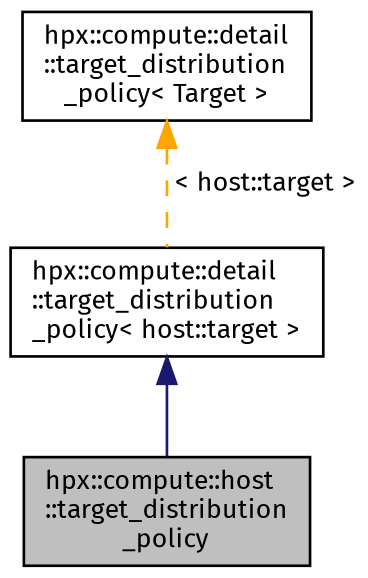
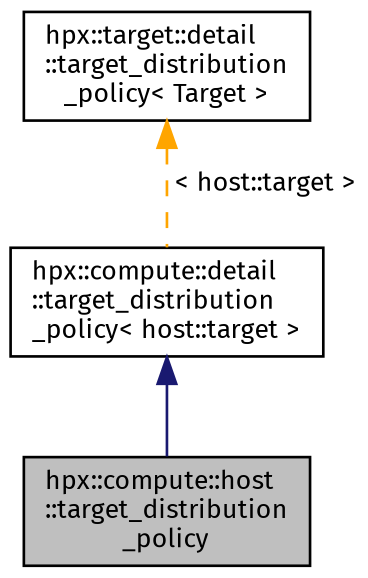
(167, 66) -> (167, 66)
